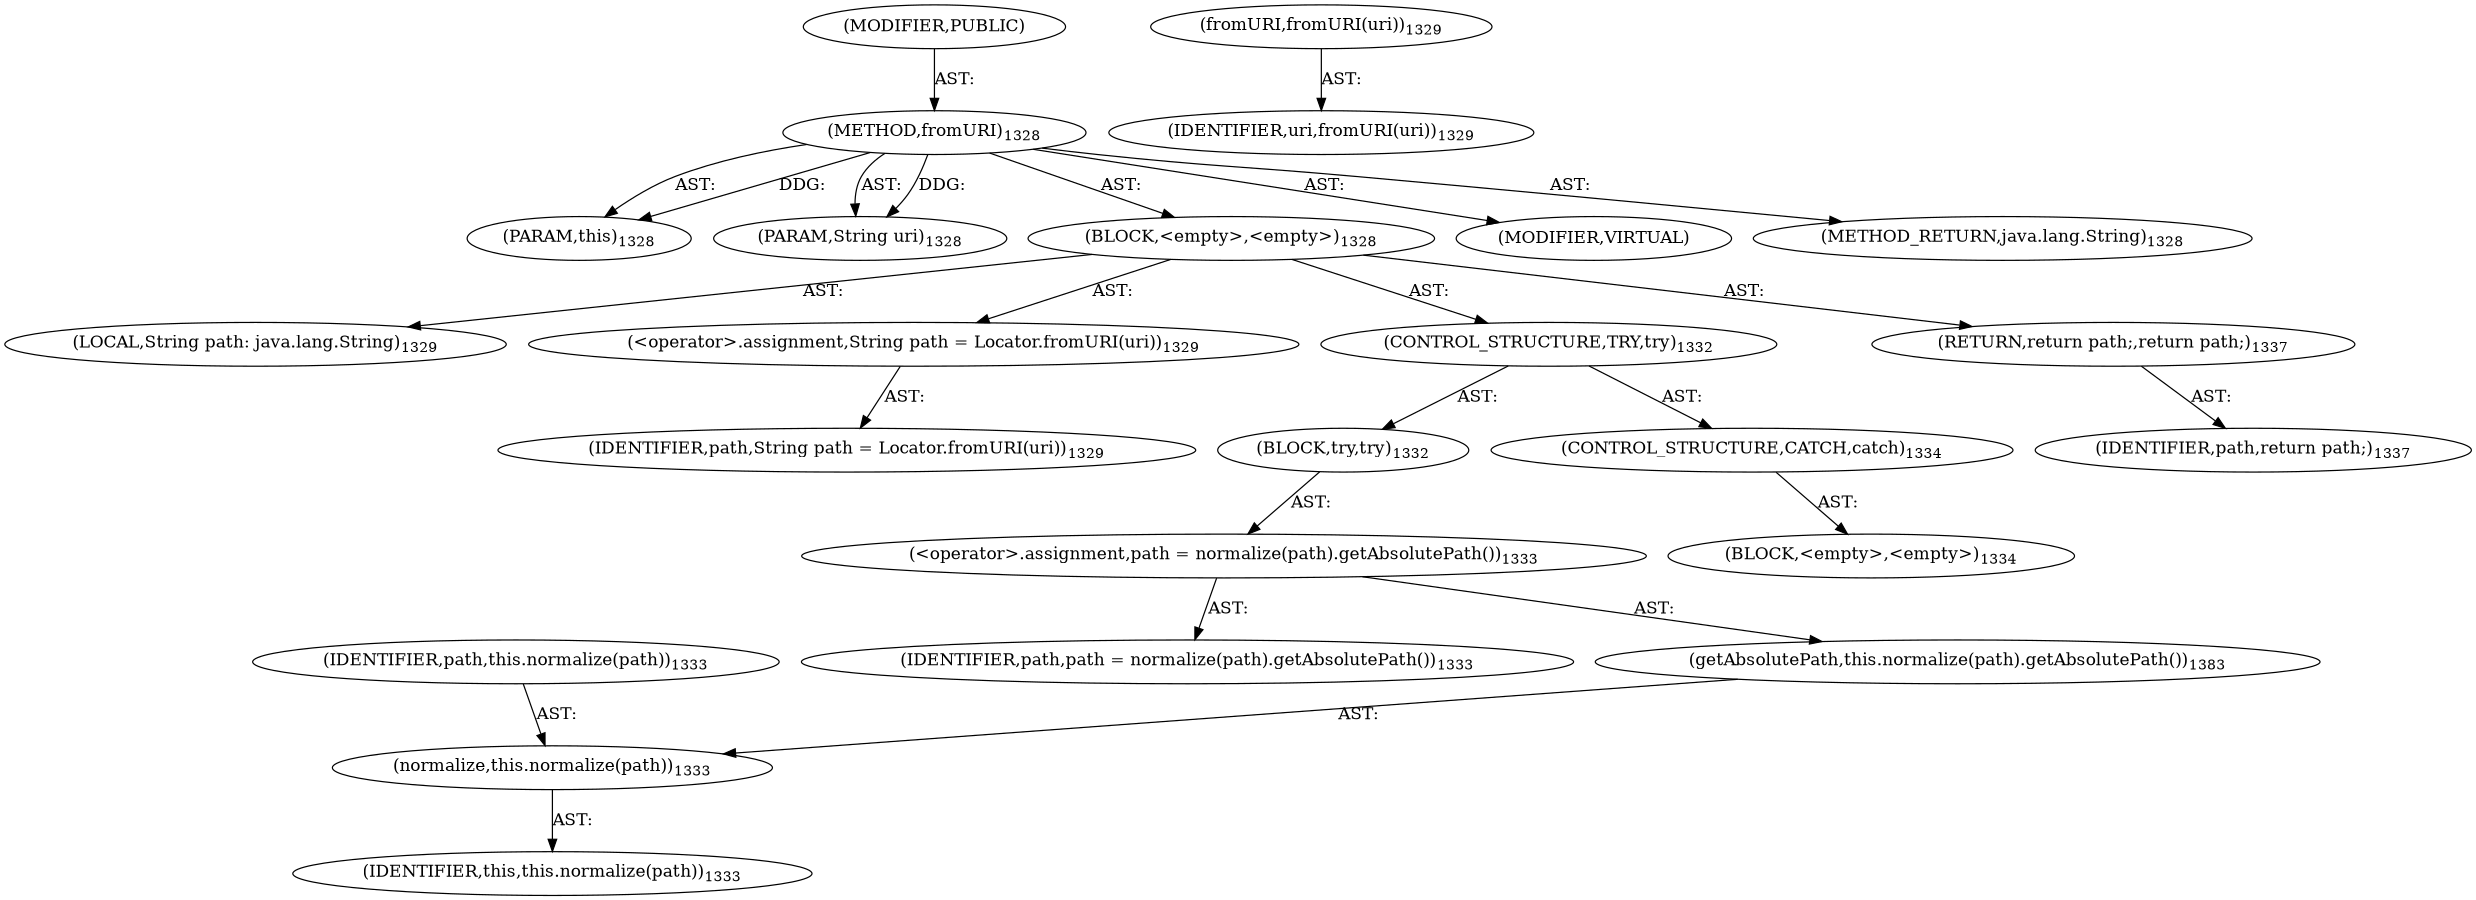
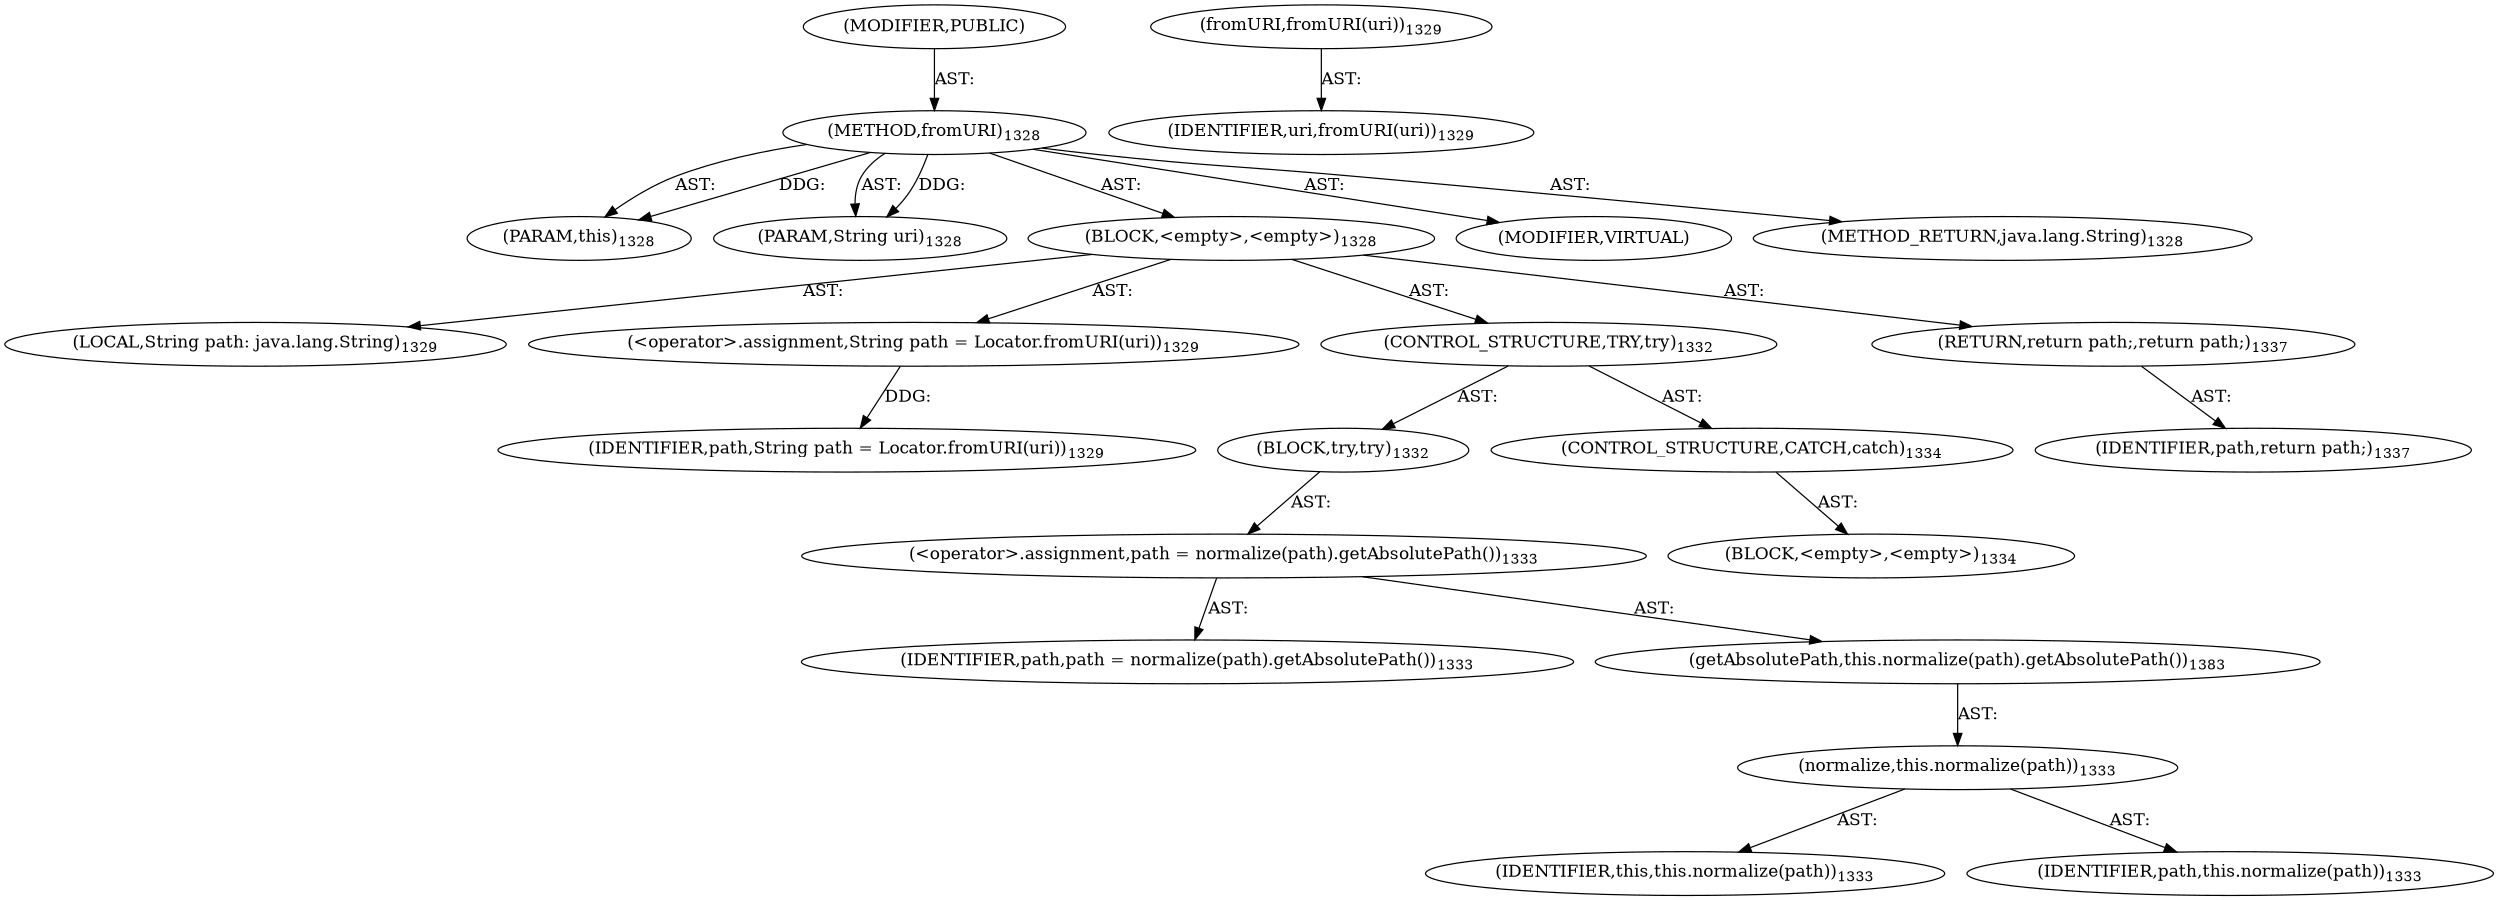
(908, 397) -> (911, 397)
(532, 709) -> (2088, 818)
